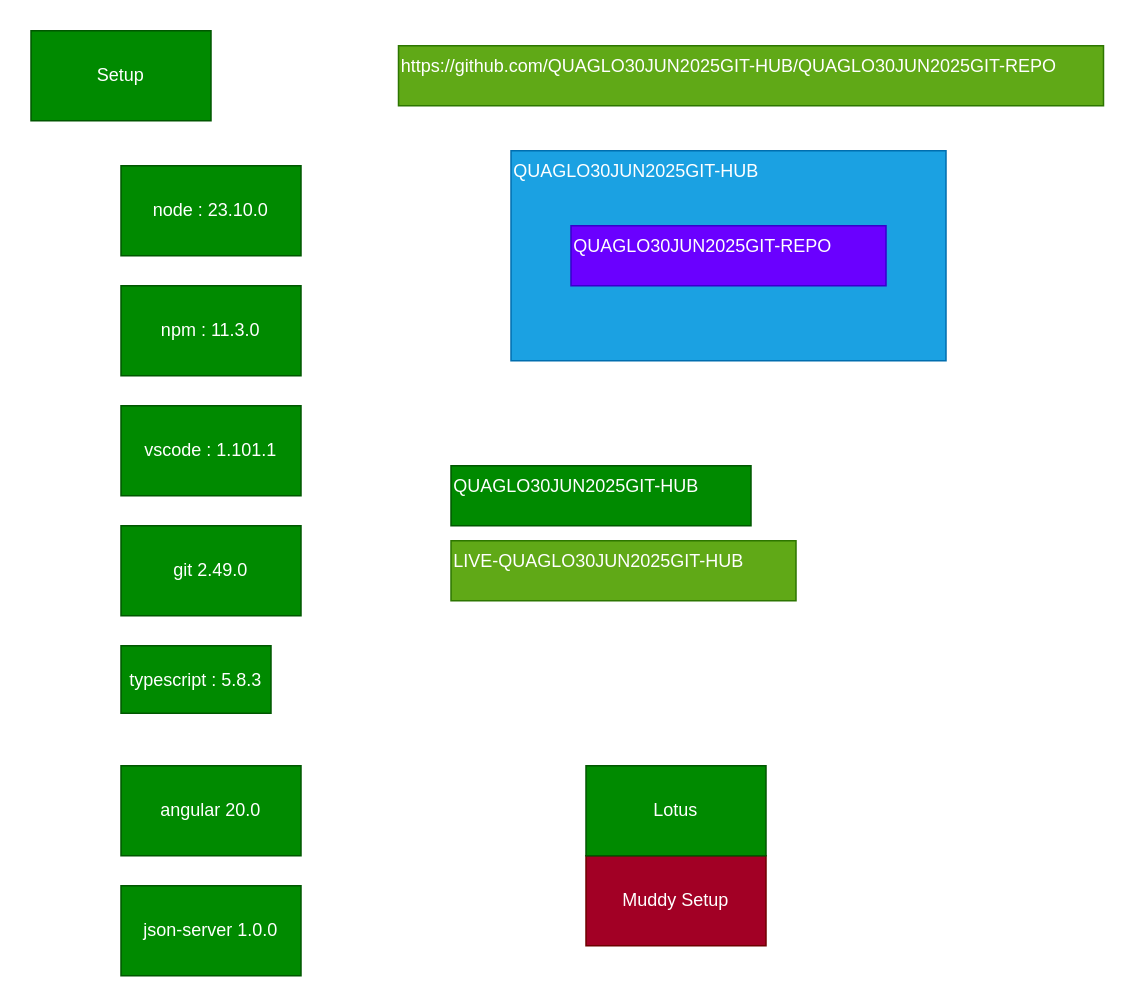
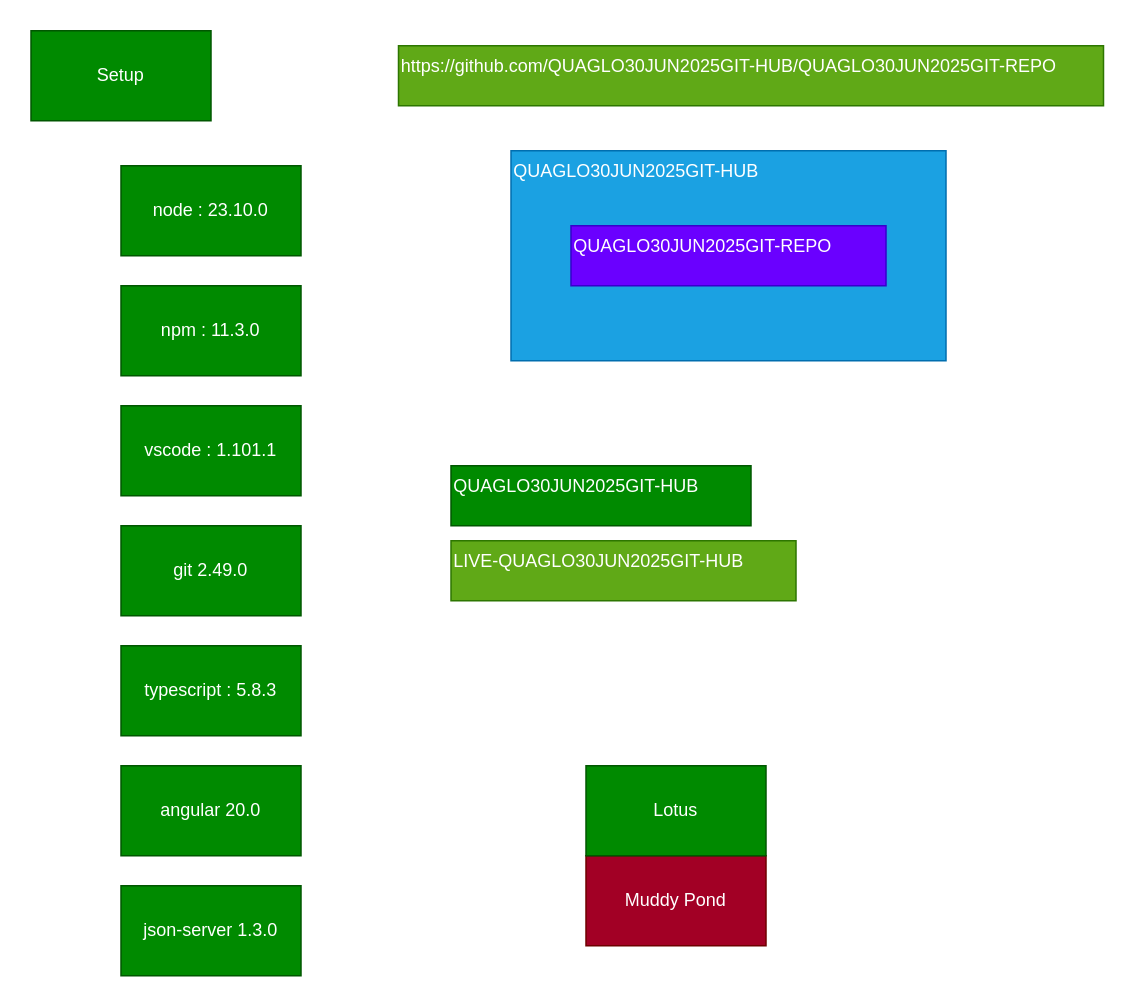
(196, 680) -> (211, 691)
(676, 901) -> (676, 901)
(211, 931) -> (211, 931)
